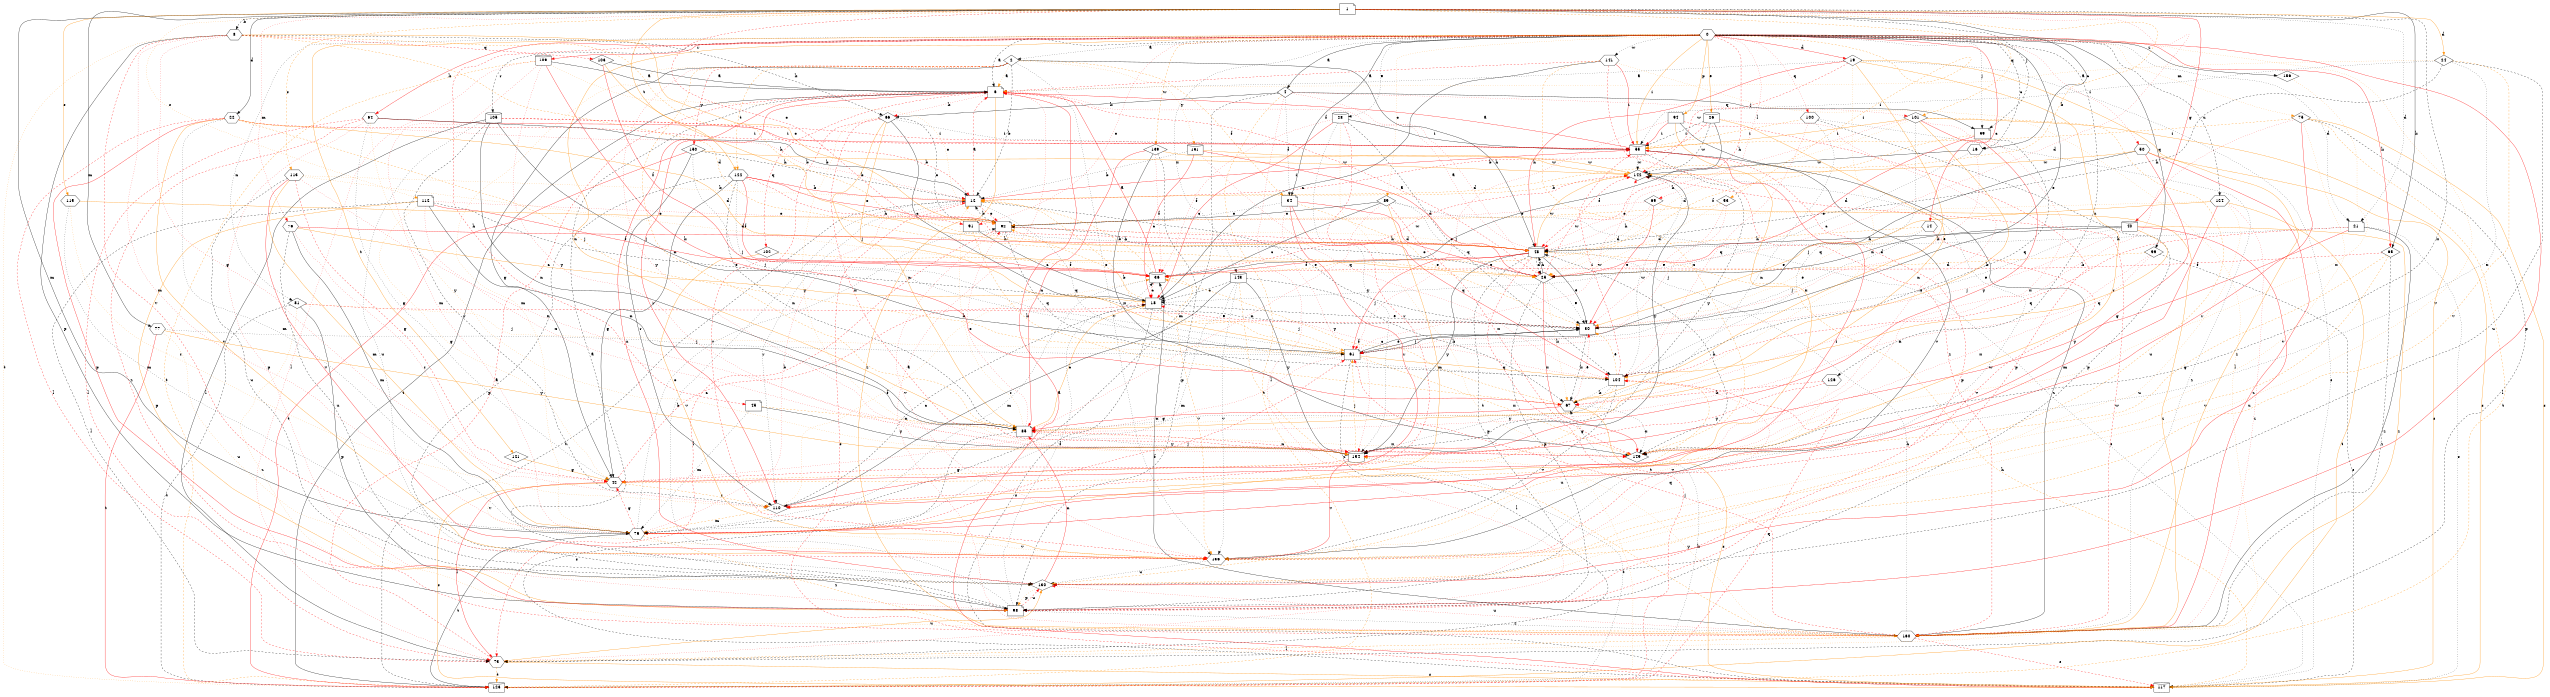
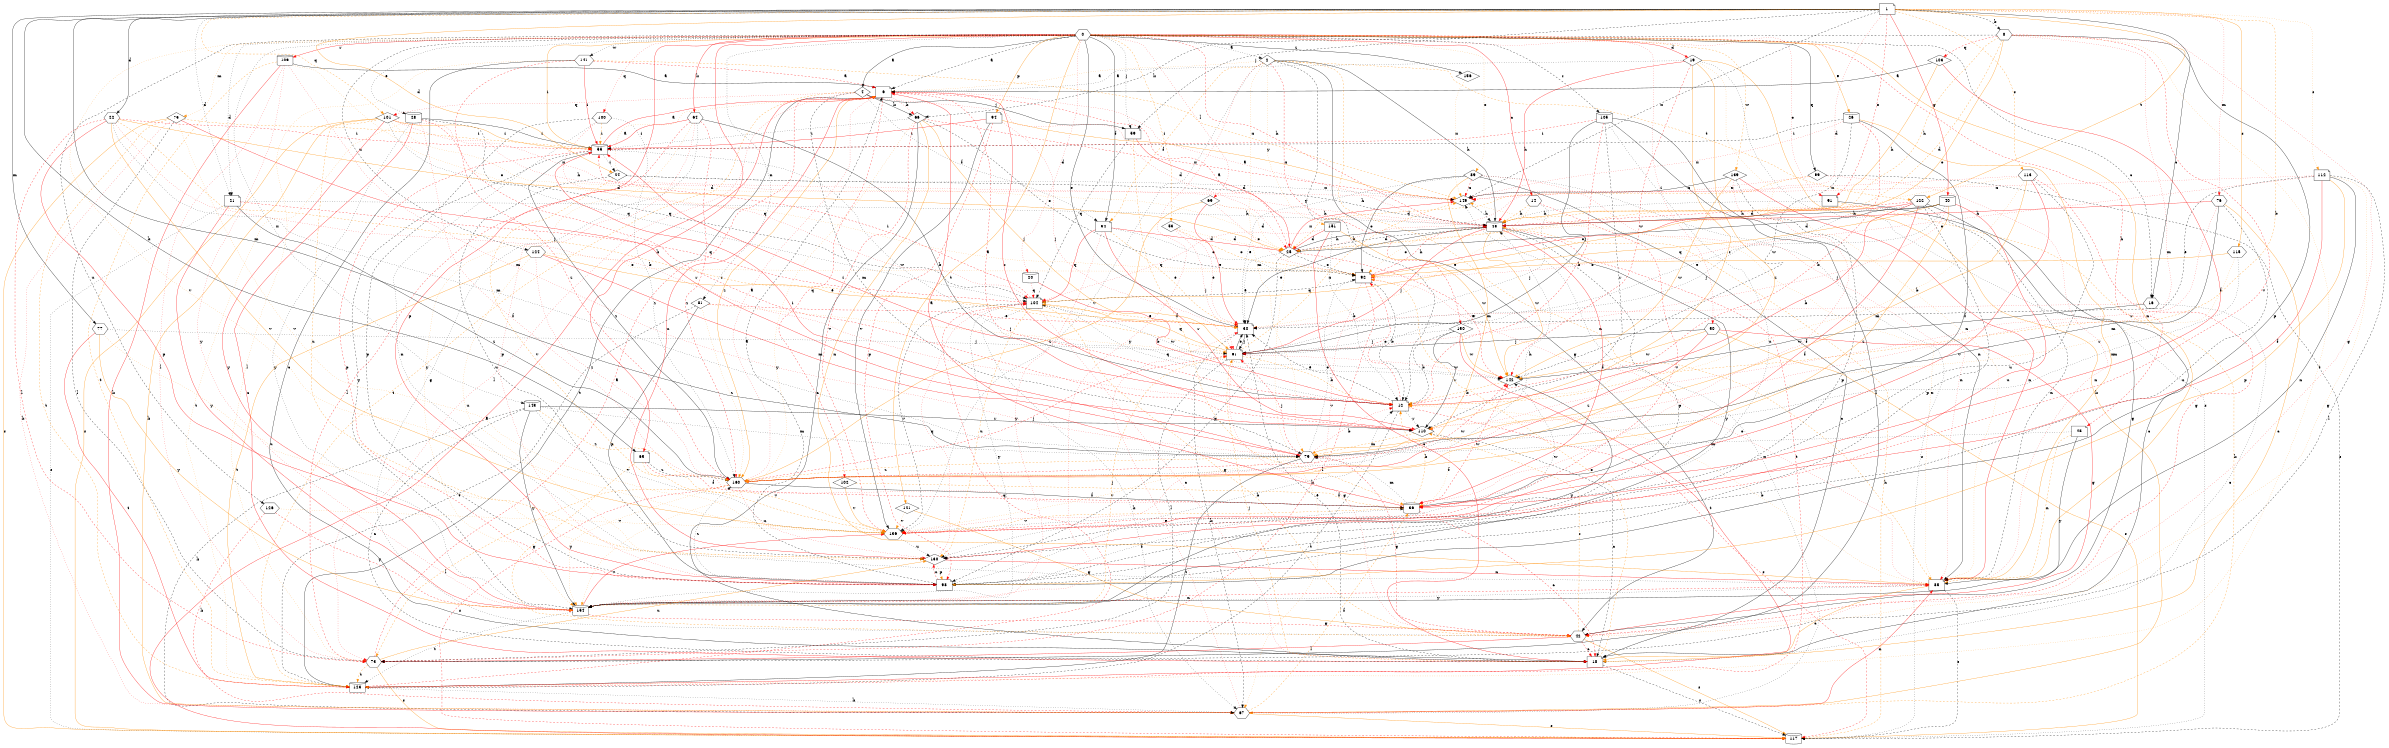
(2032, 97) -> (608, 162)
(2391, 252) -> (642, 457)
none -> (1031, 278)
